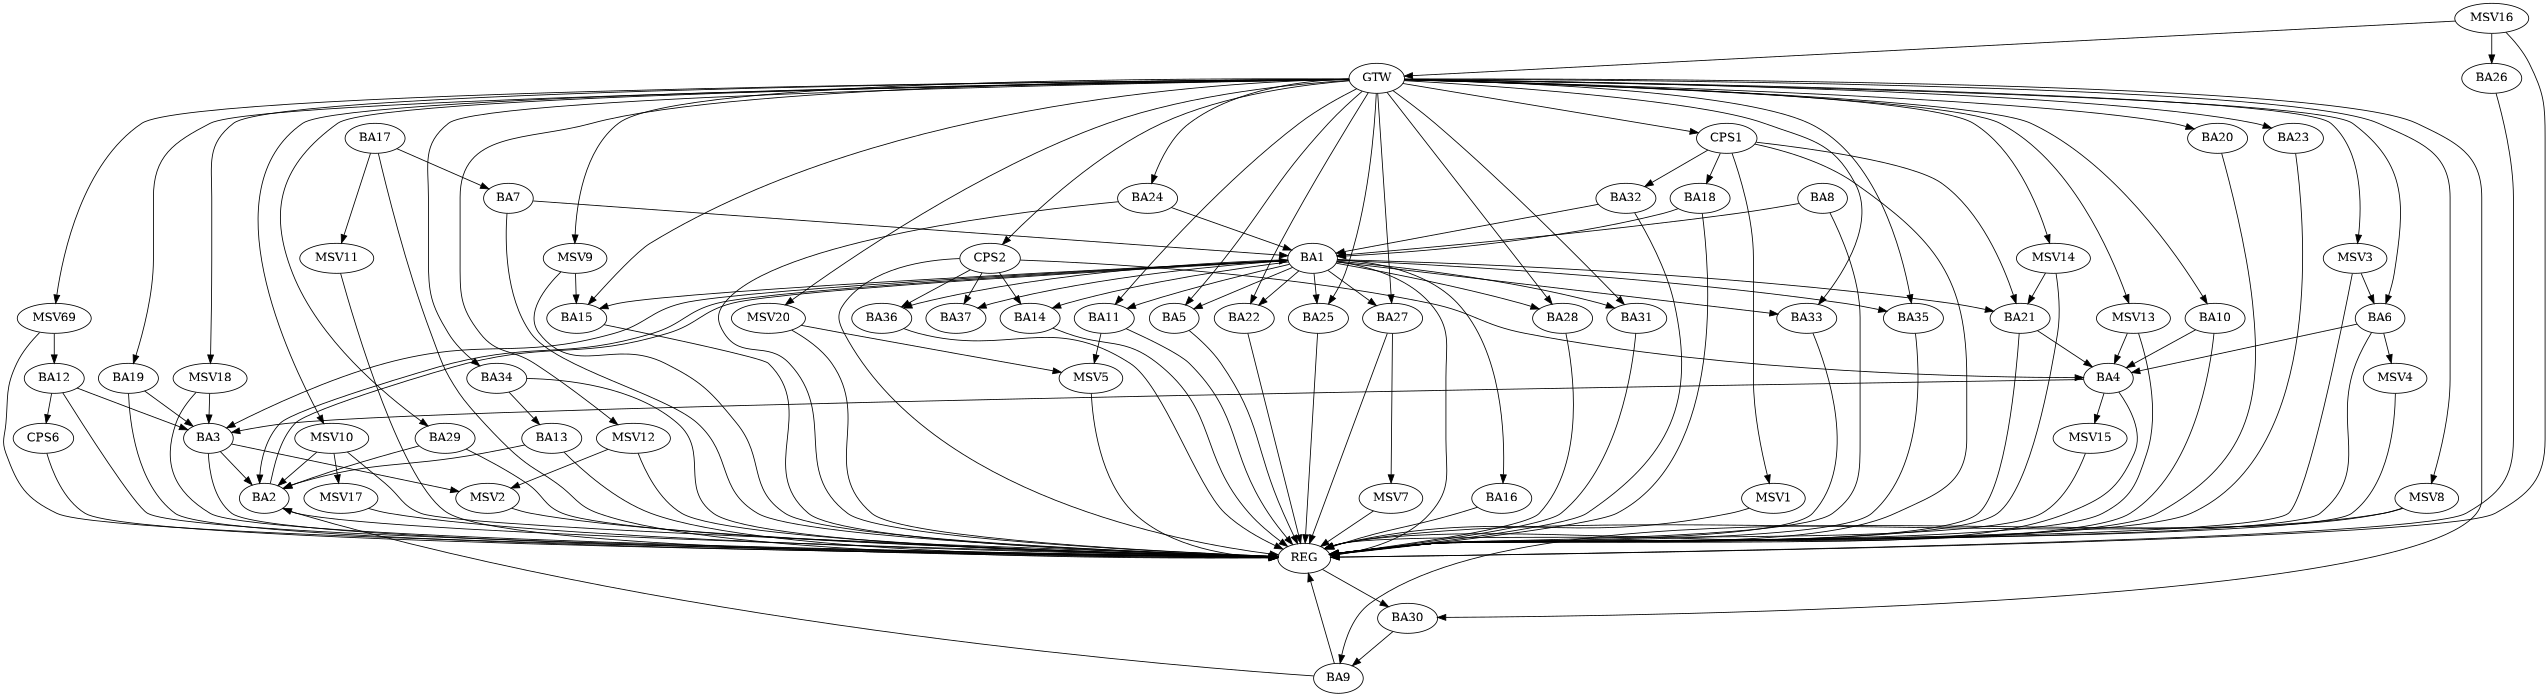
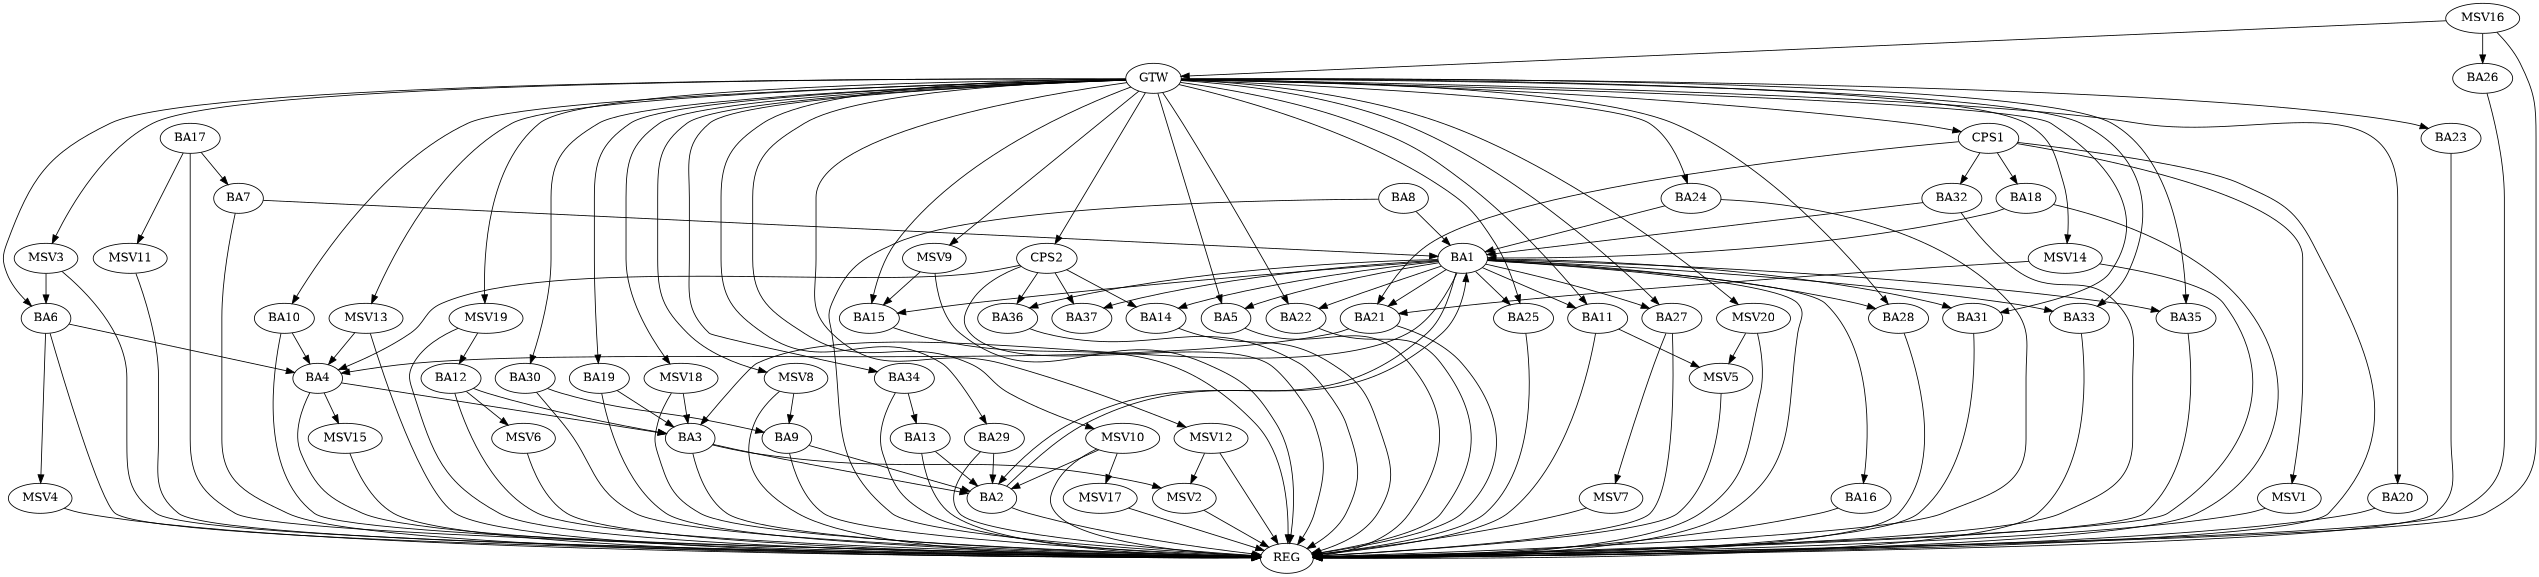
(54, 318) -> (486, 318)
(43, 438) -> (524, 438)
(1352, 586) -> (670, 523)
